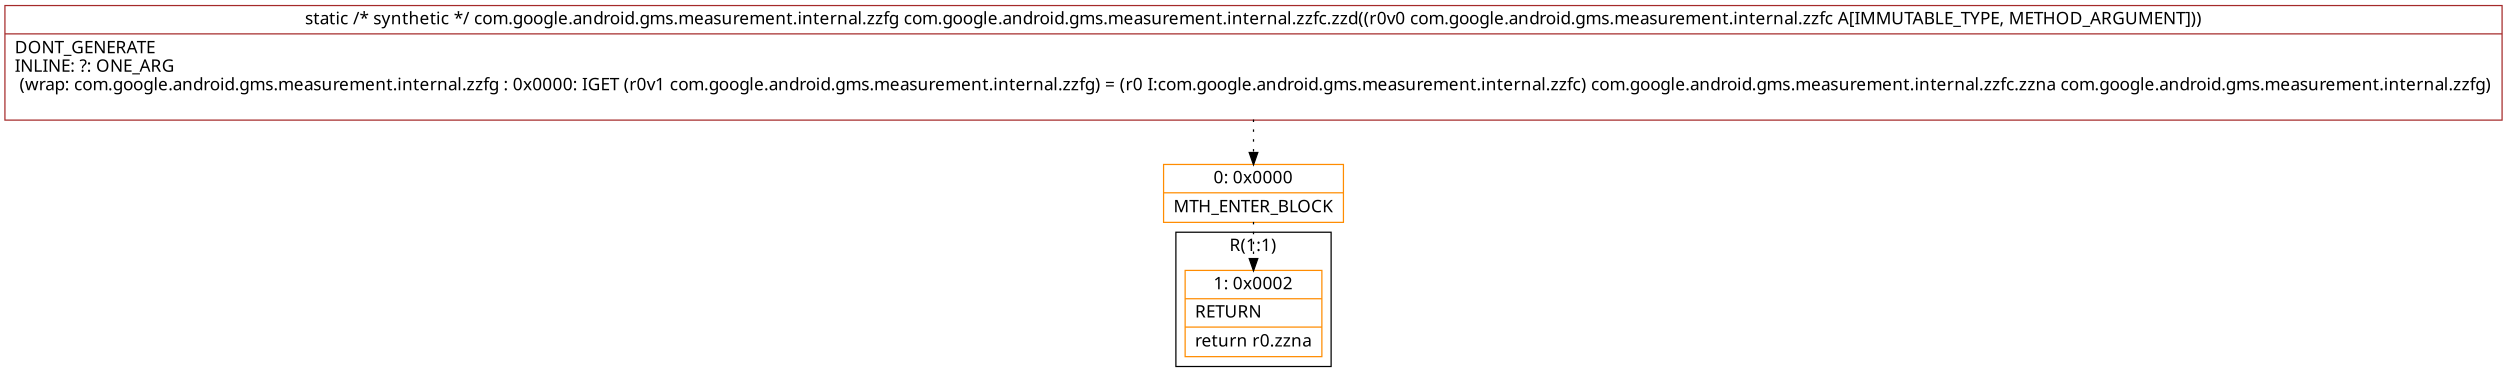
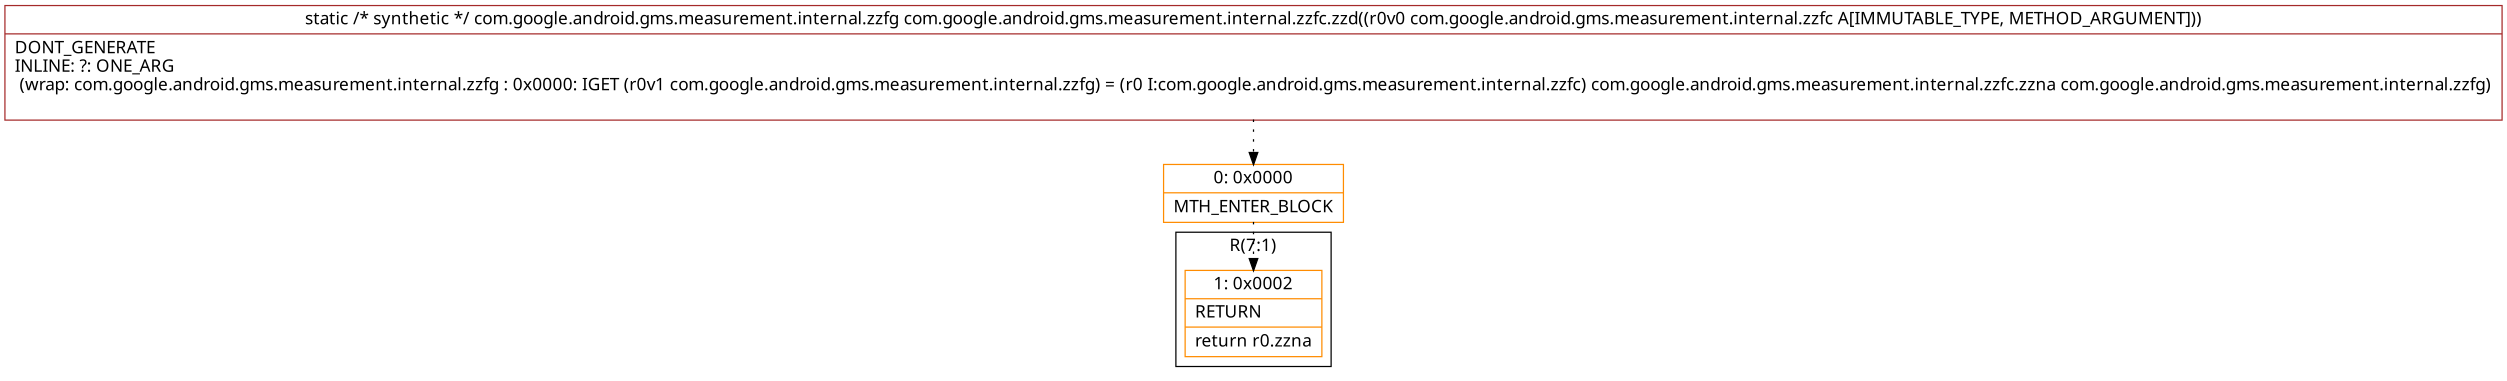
(1254, 246) -> (1254, 246)
